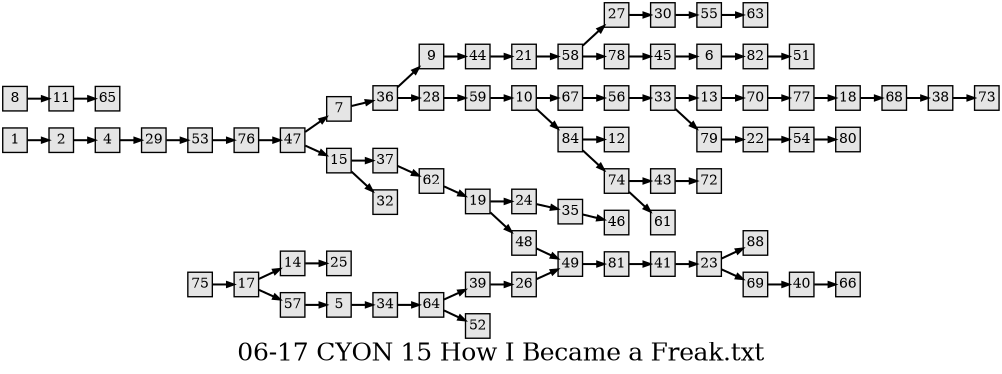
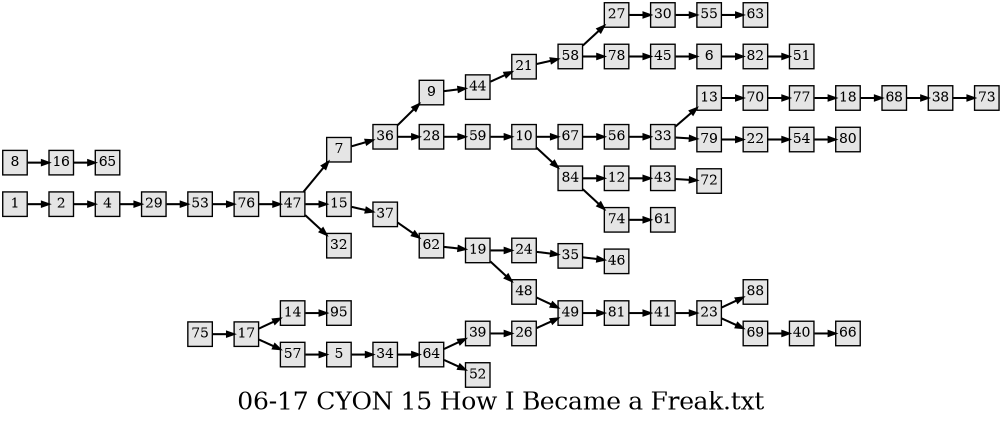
(61, 99) -> (61, 163)
(359, 179) -> (313, 223)
(636, 181) -> (636, 178)
(339, 263) -> (339, 313)
